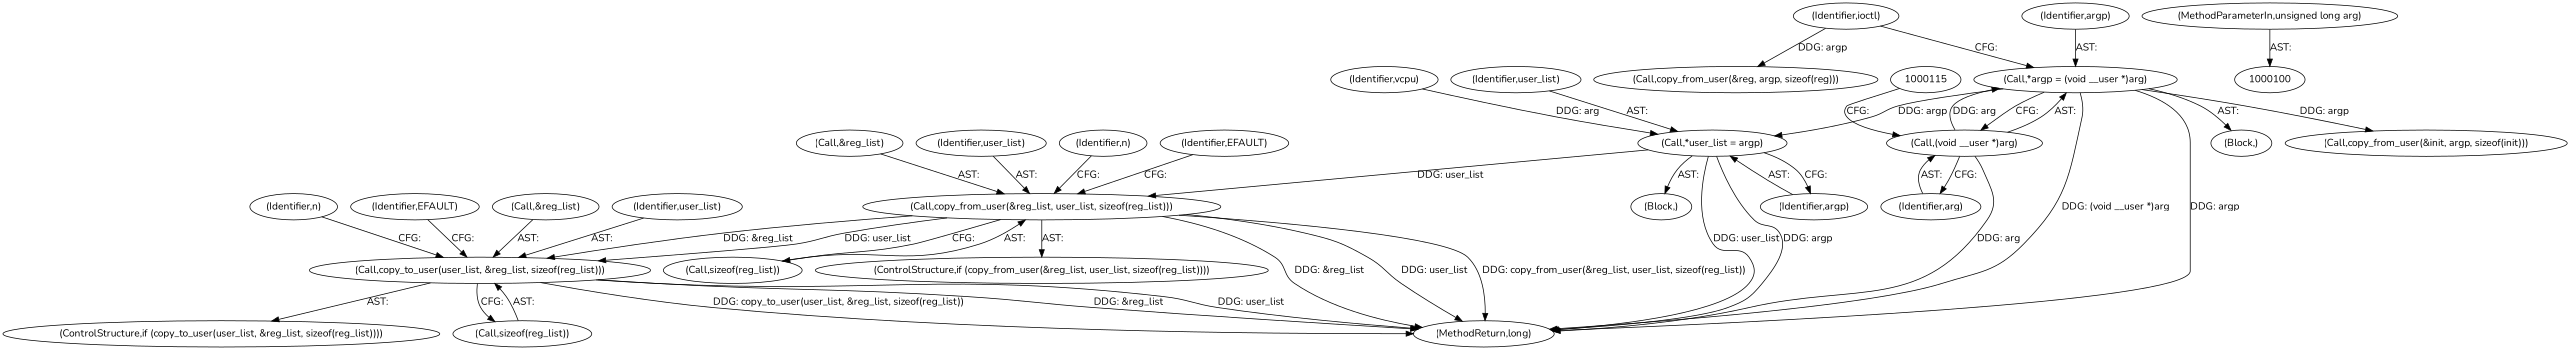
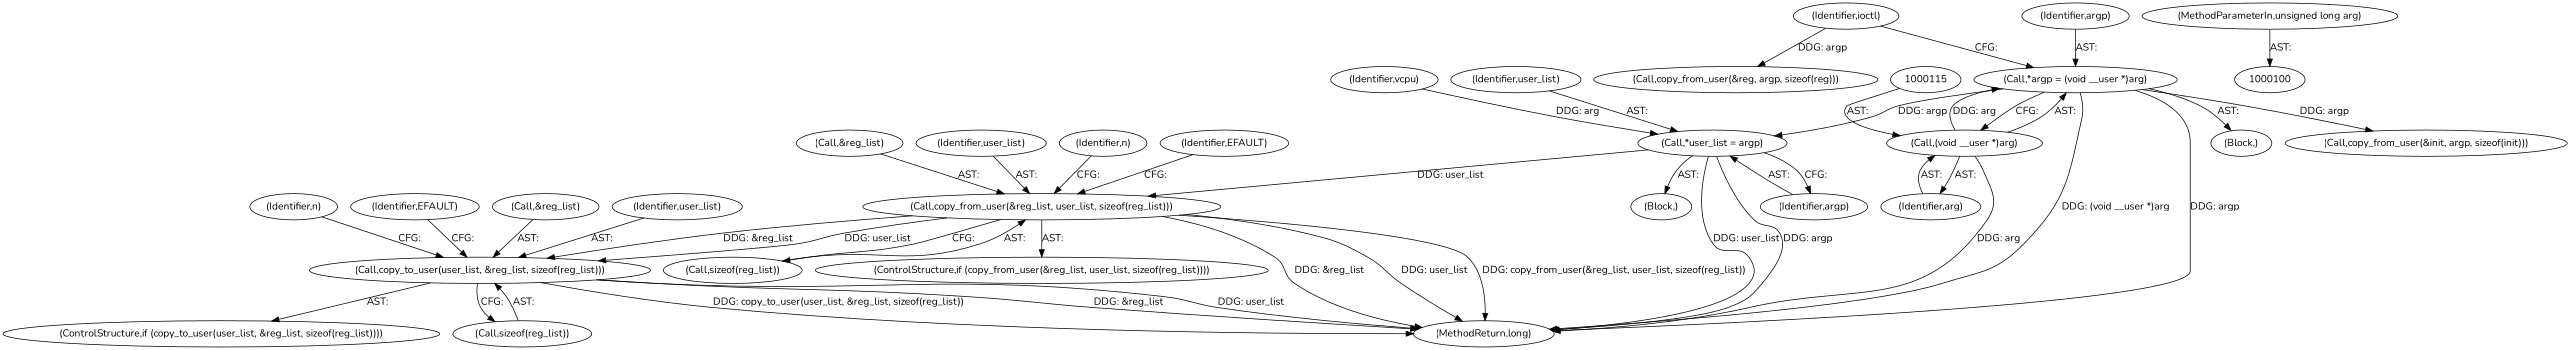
(1859, 111) -> (1859, 111)
(1967, 175) -> (1967, 175)
